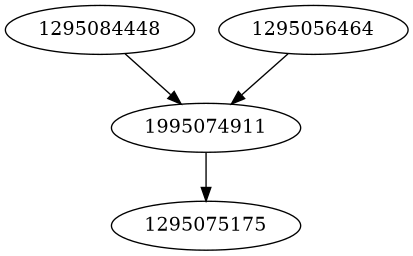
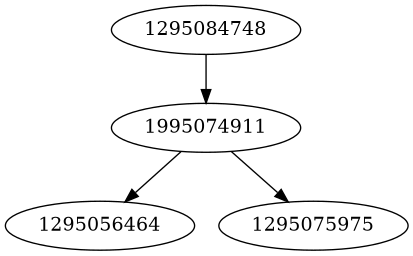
(100, 30) -> (206, 30)
(265, 74) -> (158, 172)
(206, 226) -> (313, 226)
